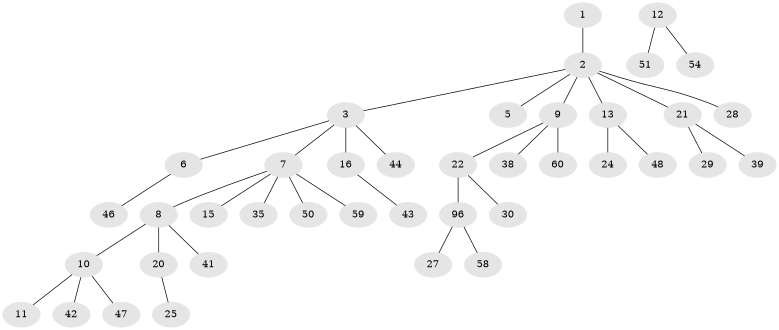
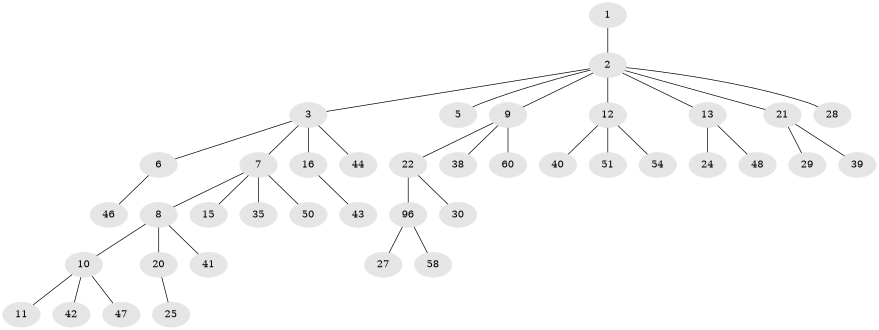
none -> (608, 90)
none -> (558, 165)
(358, 215) -> none
